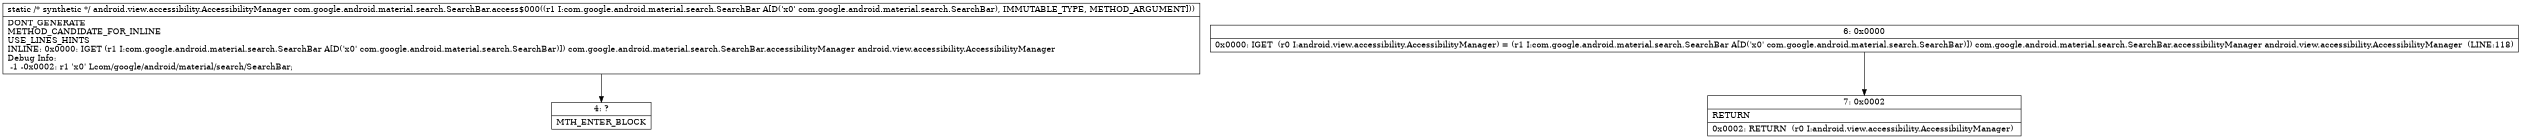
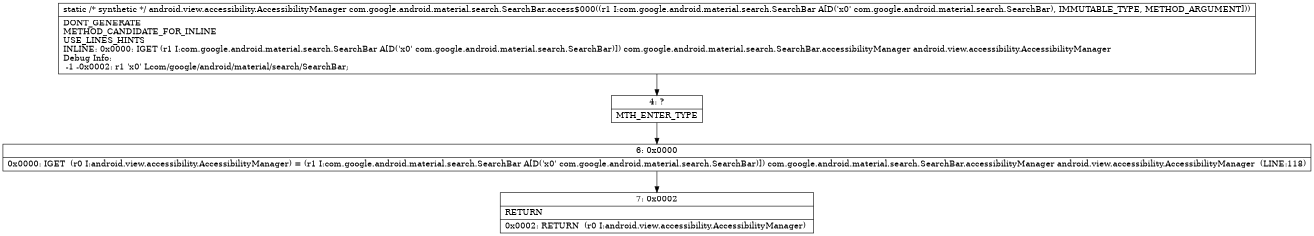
(601, 122) -> (657, 115)
none -> (657, 130)
